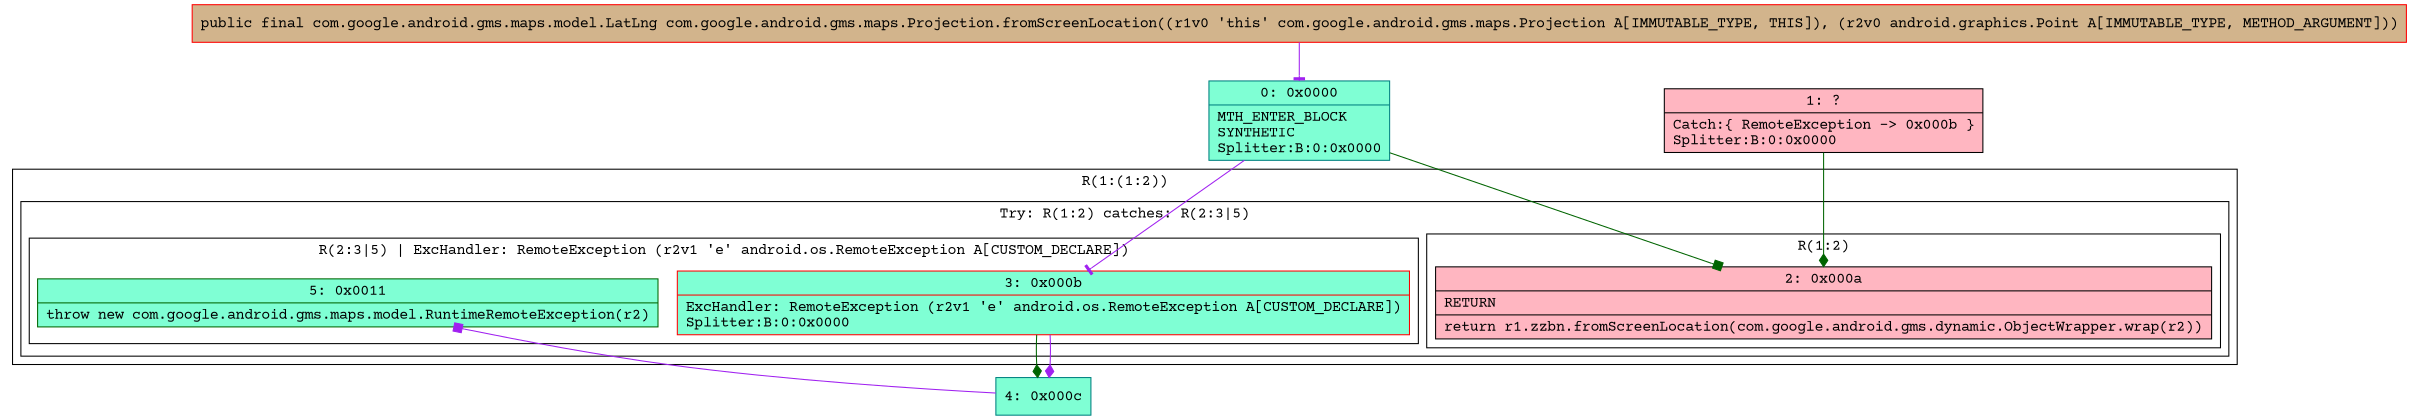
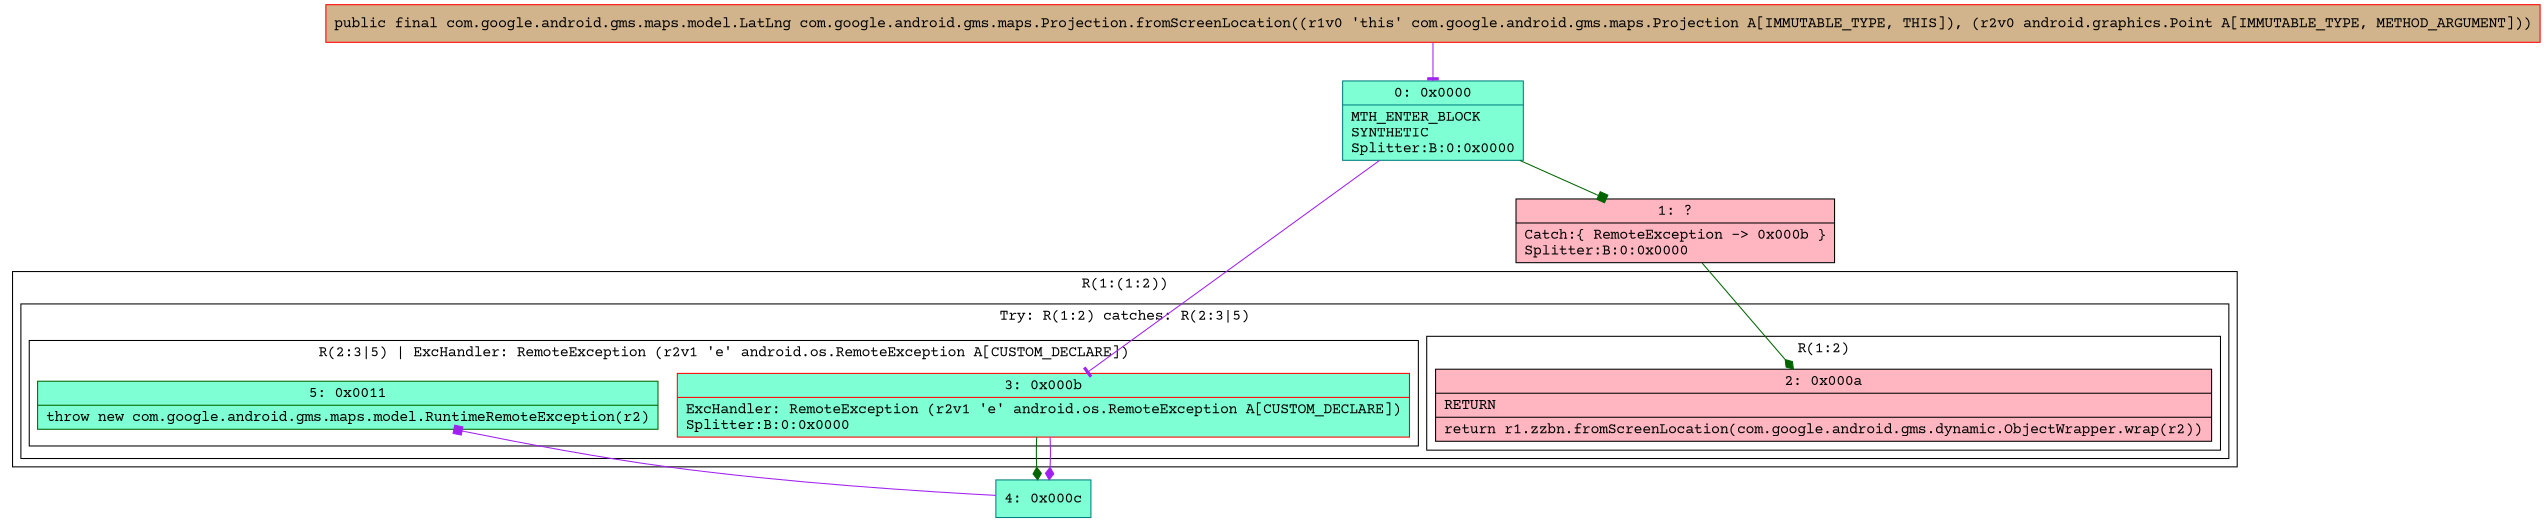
(1551, 208) -> (1558, 178)
